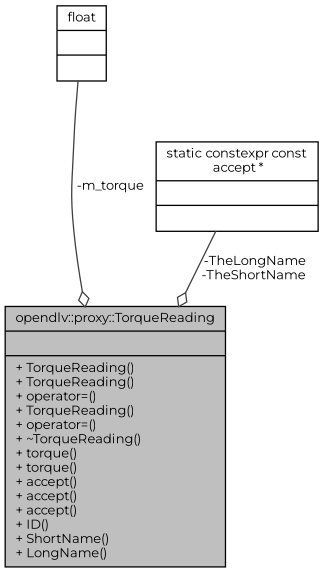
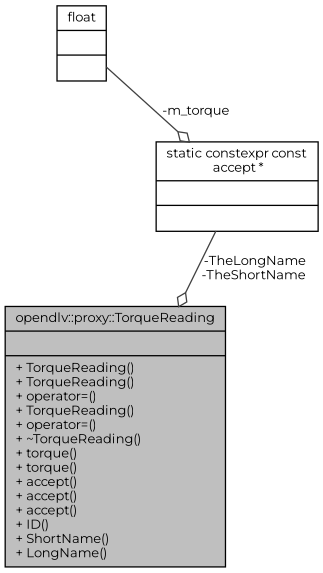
(72, 186) -> (142, 99)
